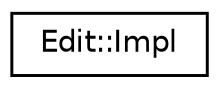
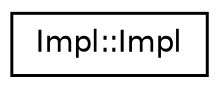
(110, 44) -> (110, 44)
